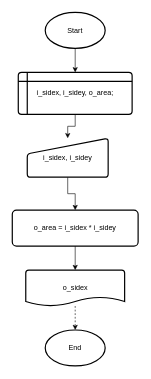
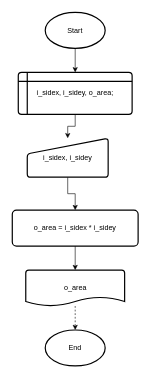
(76, 288) -> (76, 288)
